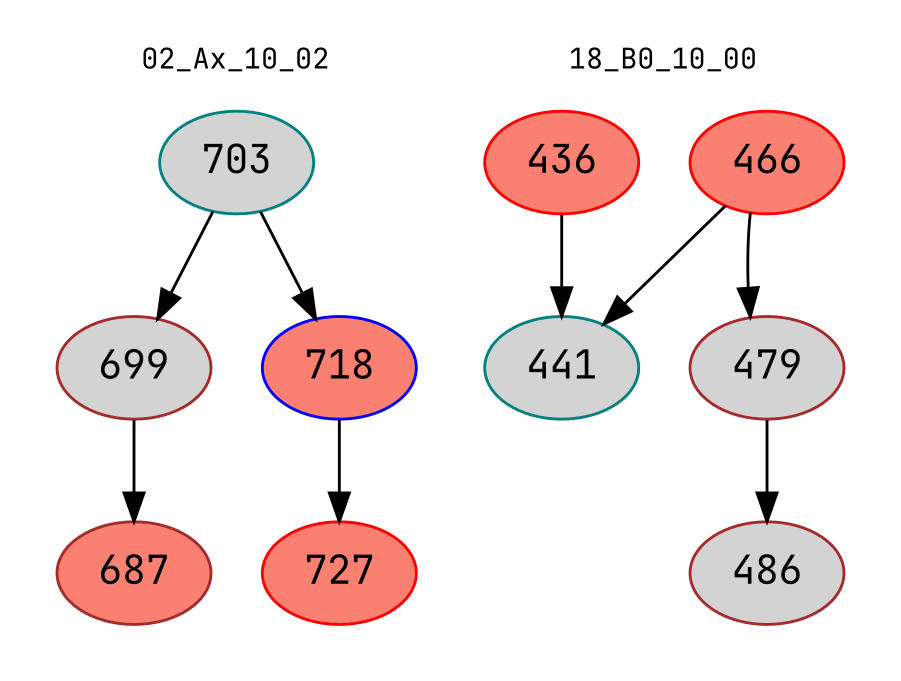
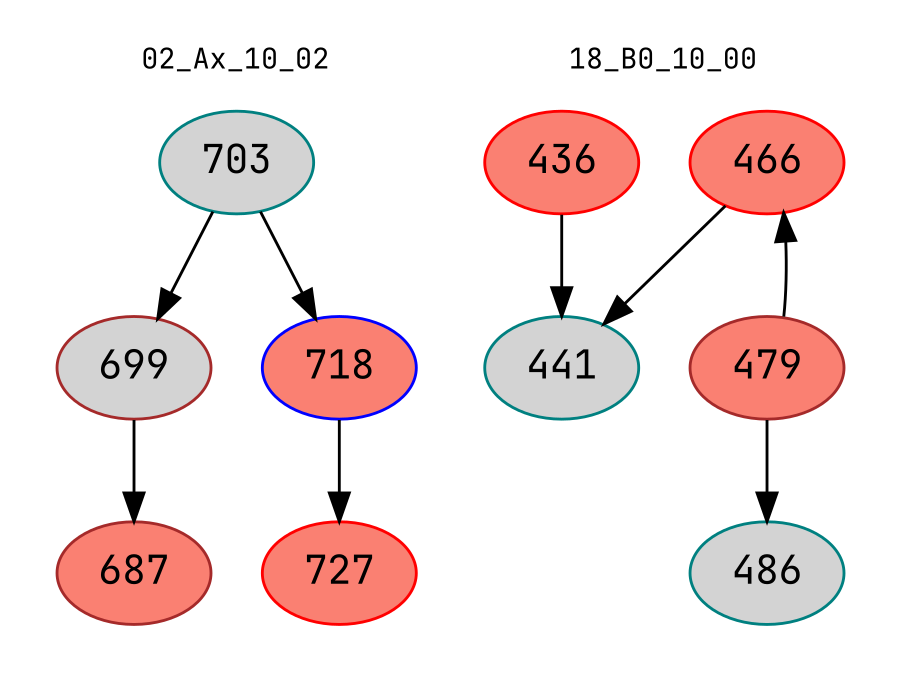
(748, 250) -> (786, 279)
(767, 368) -> (767, 368)
(767, 573) -> (767, 573)
